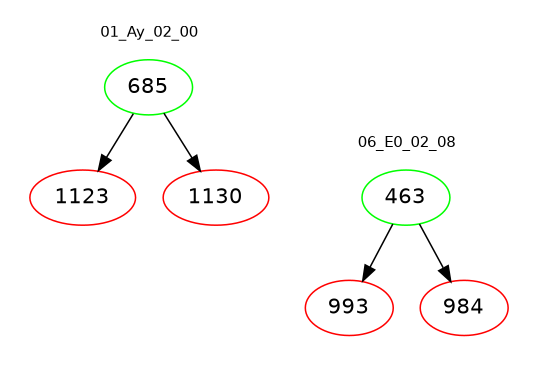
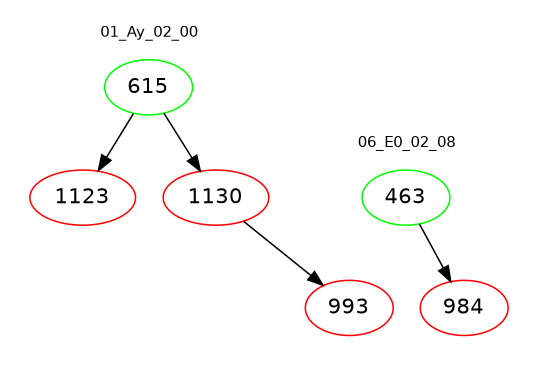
(149, 87) -> (149, 87)
(381, 246) -> (277, 248)
